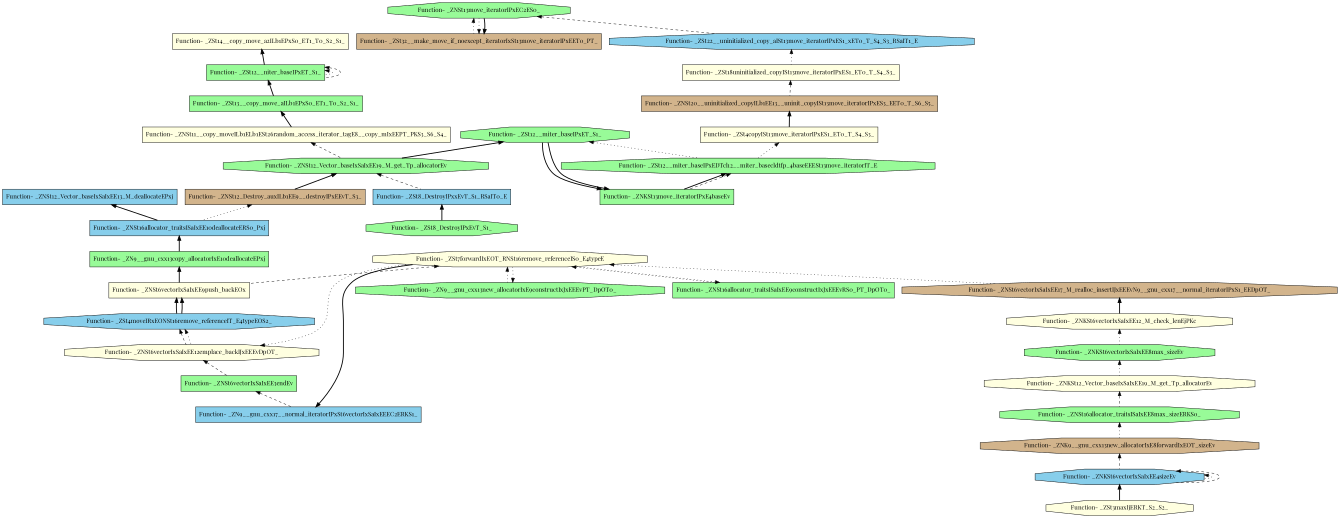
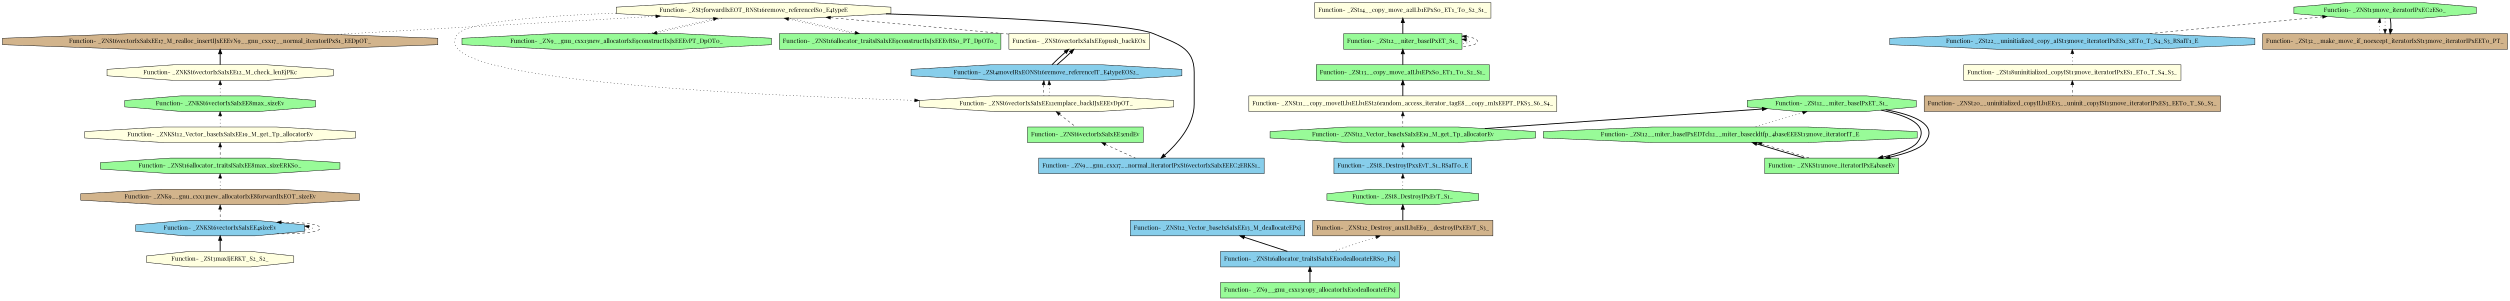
(789, 135) -> none
(313, 182) -> (1403, 215)
(442, 215) -> (1403, 184)
(179, 277) -> none
